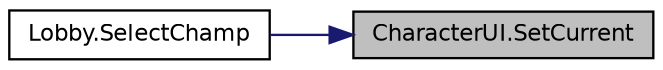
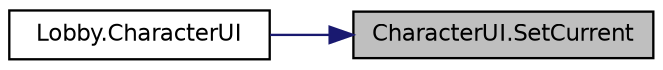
(140, 35) -> (140, 35)
